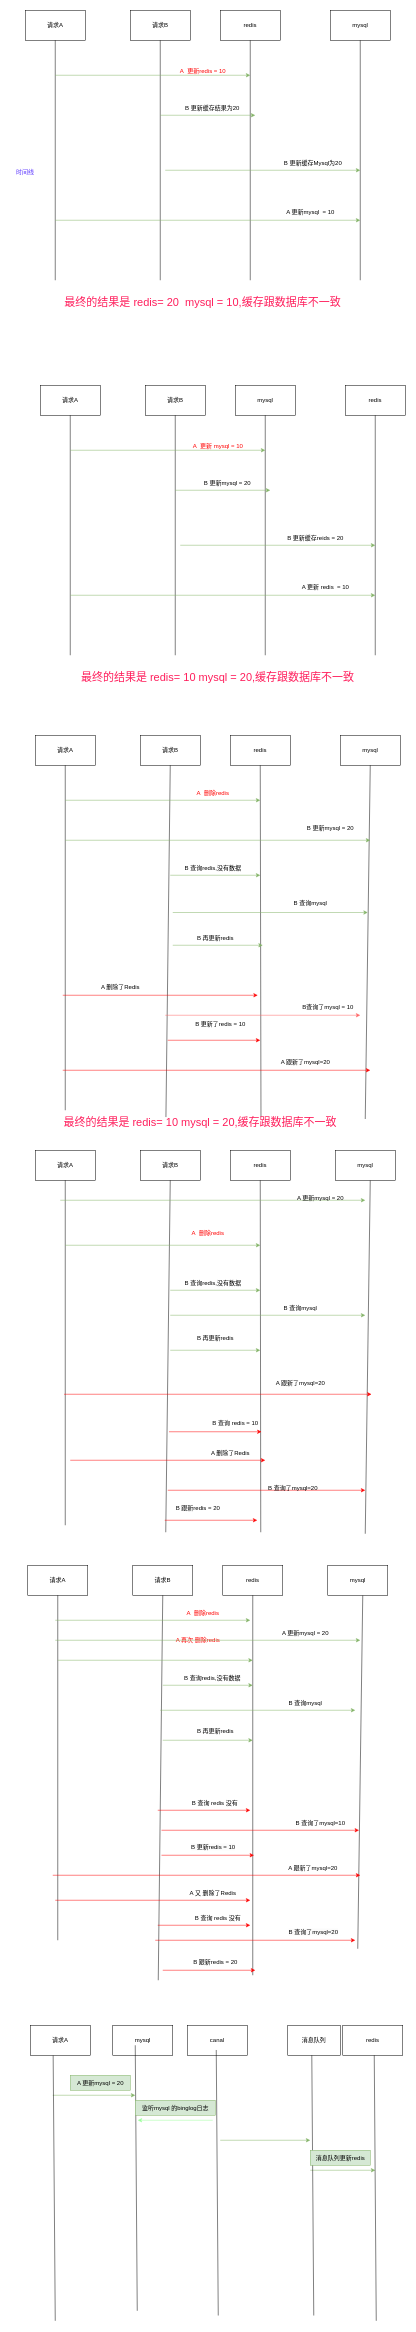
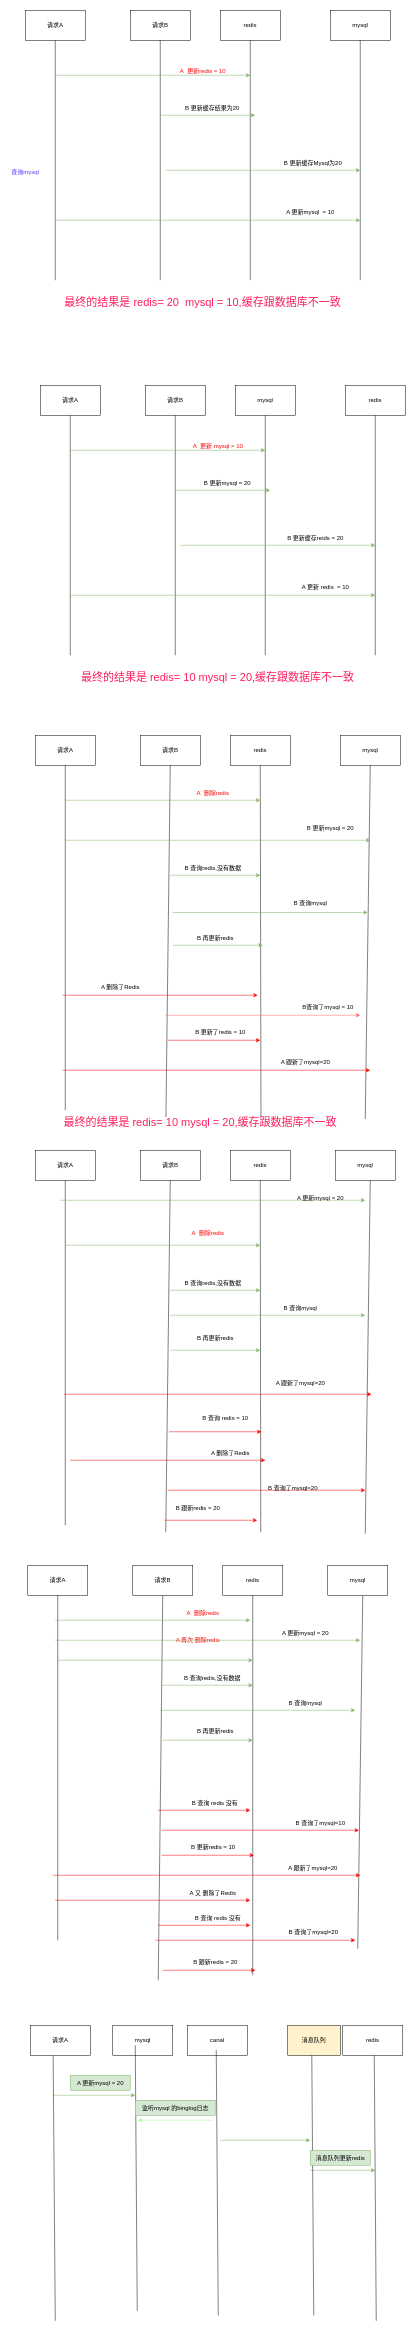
(25, 172) -> (25, 172)
(220, 1024) -> (220, 1032)
(235, 1423) -> (225, 1418)
(314, 2040) -> (314, 2040)
